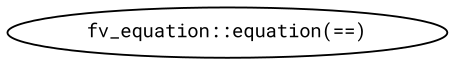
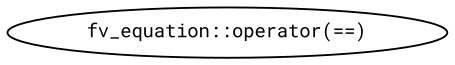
(227, 33) -> (227, 33)
